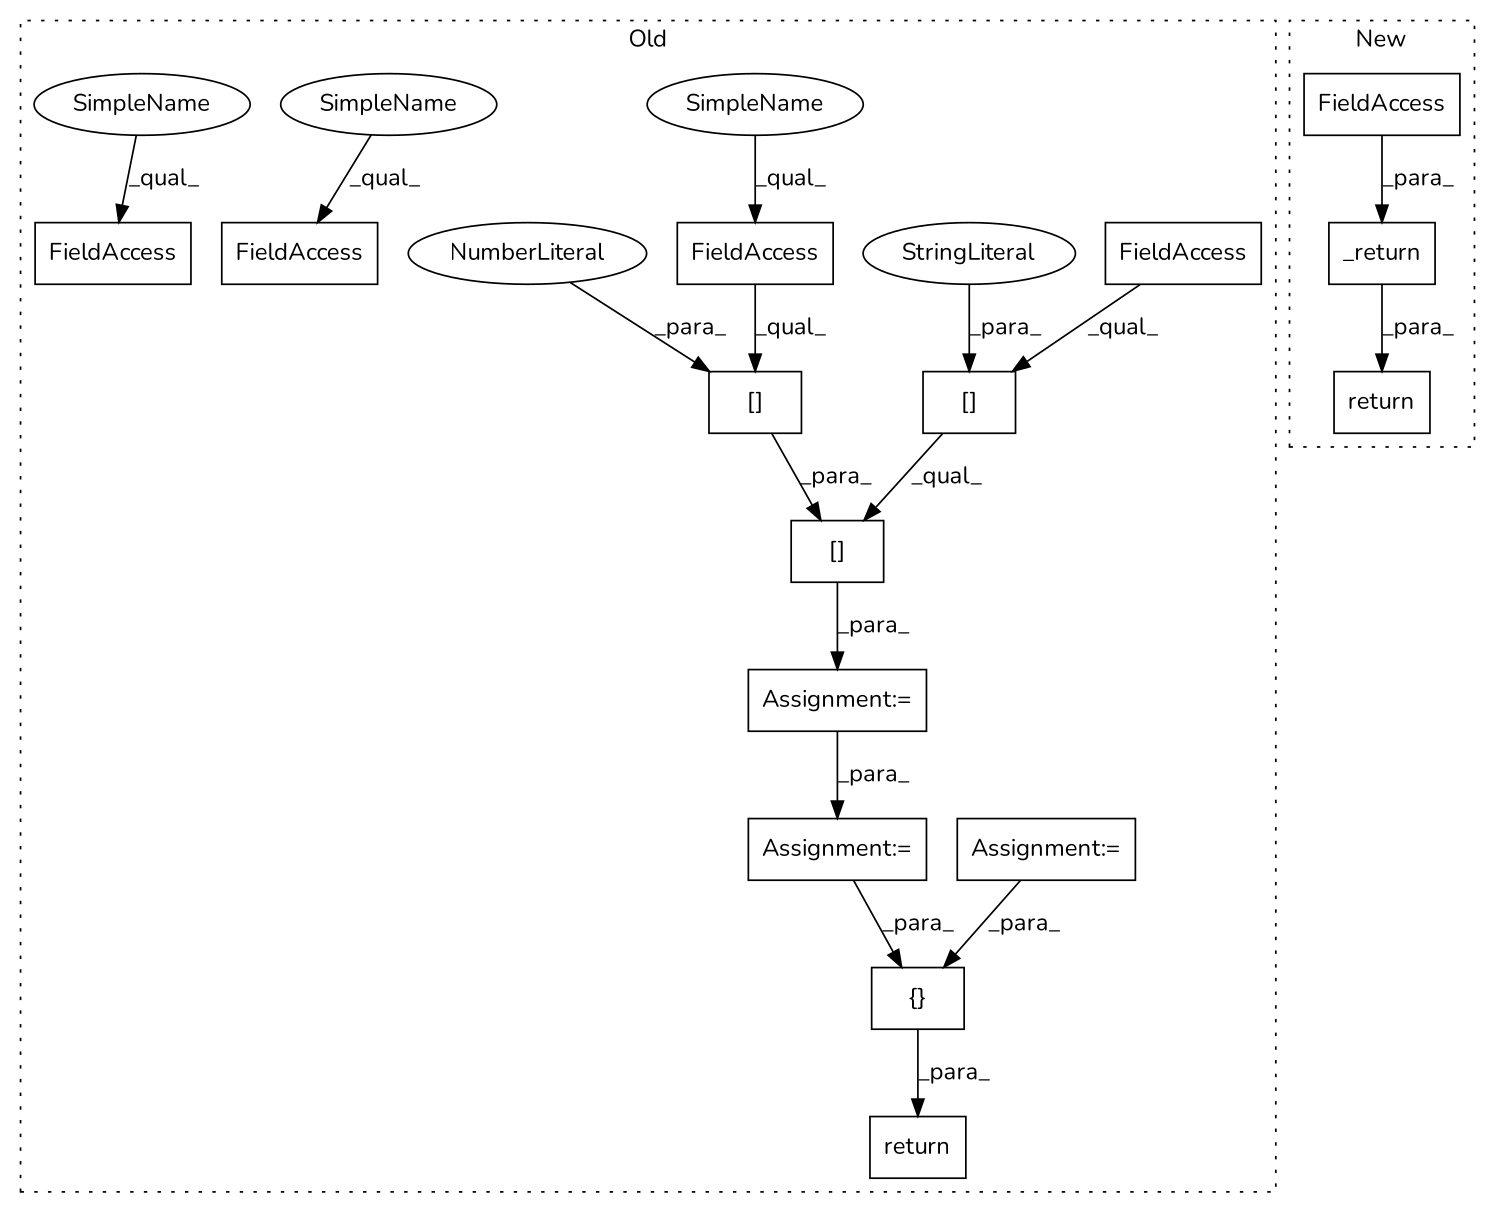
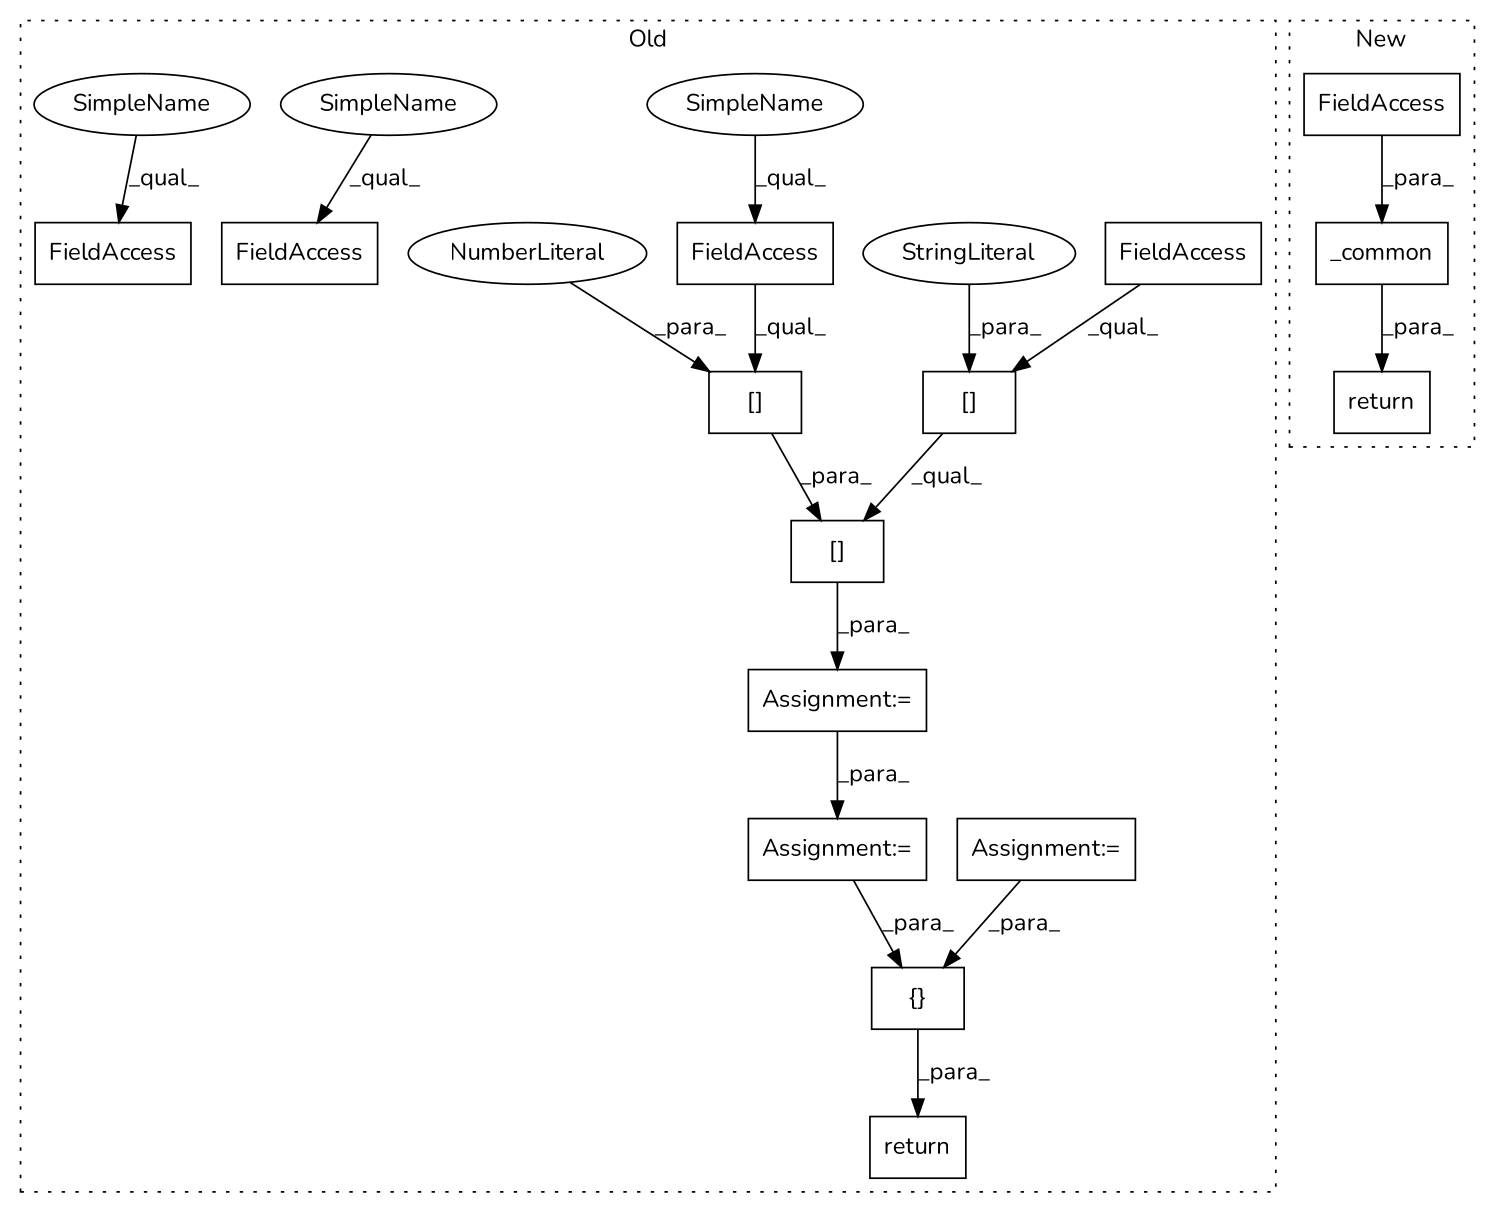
(1382, 253) -> (1382, 253)
